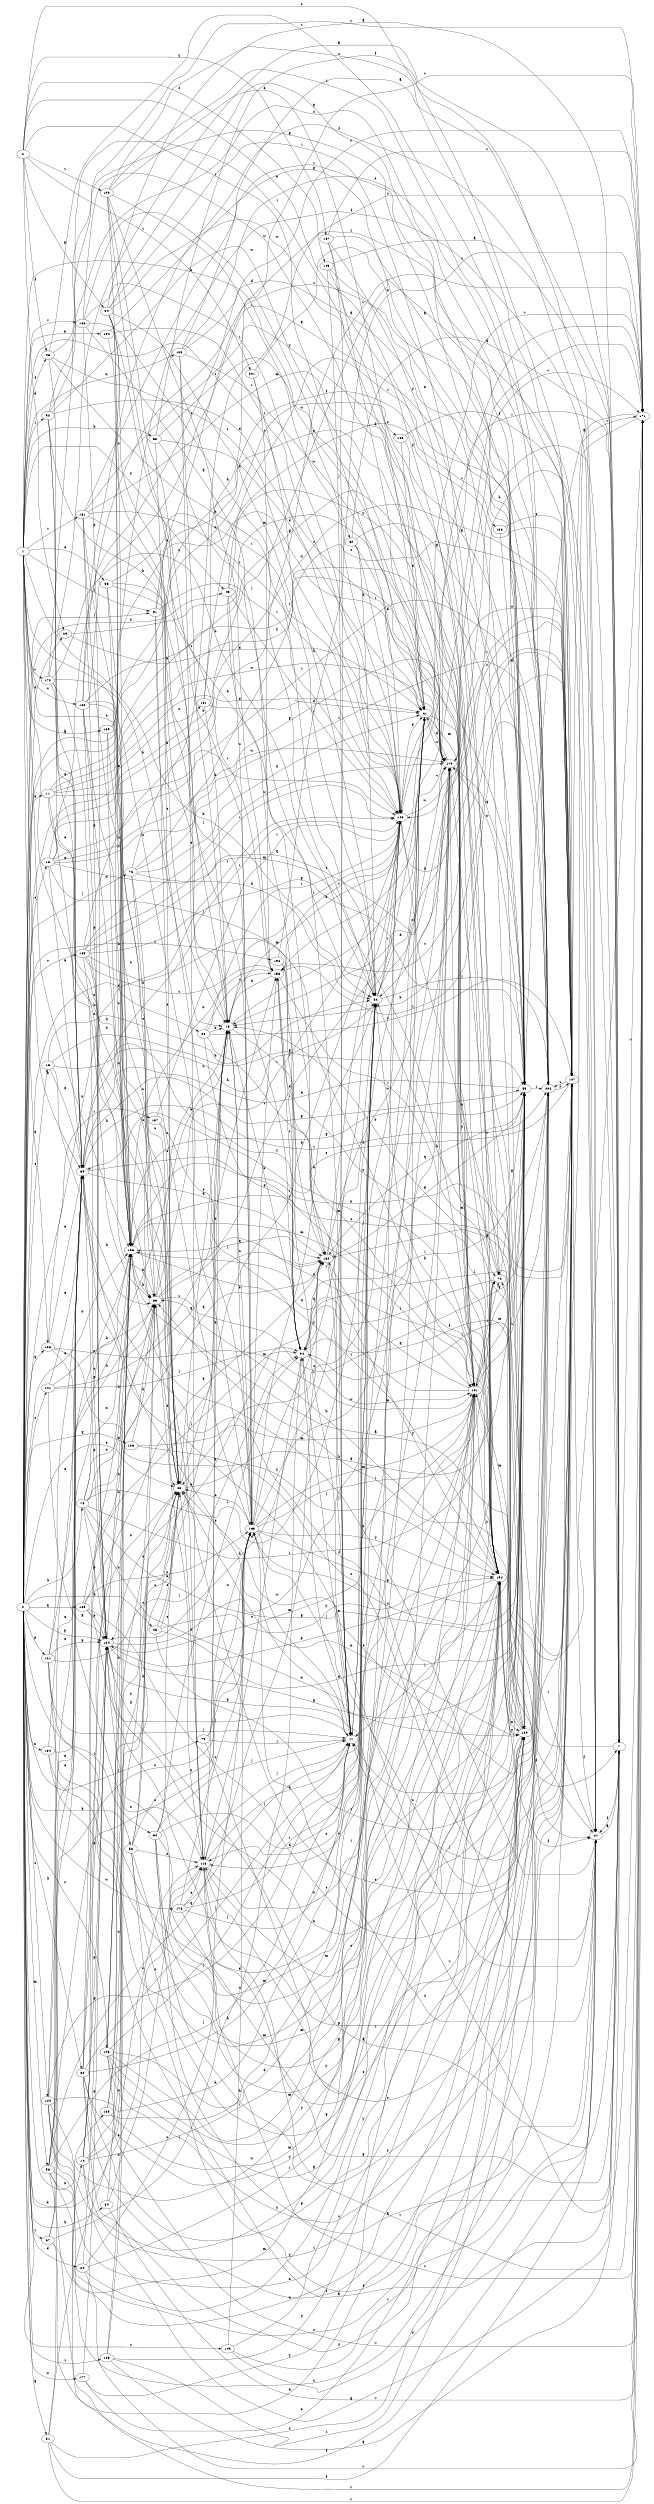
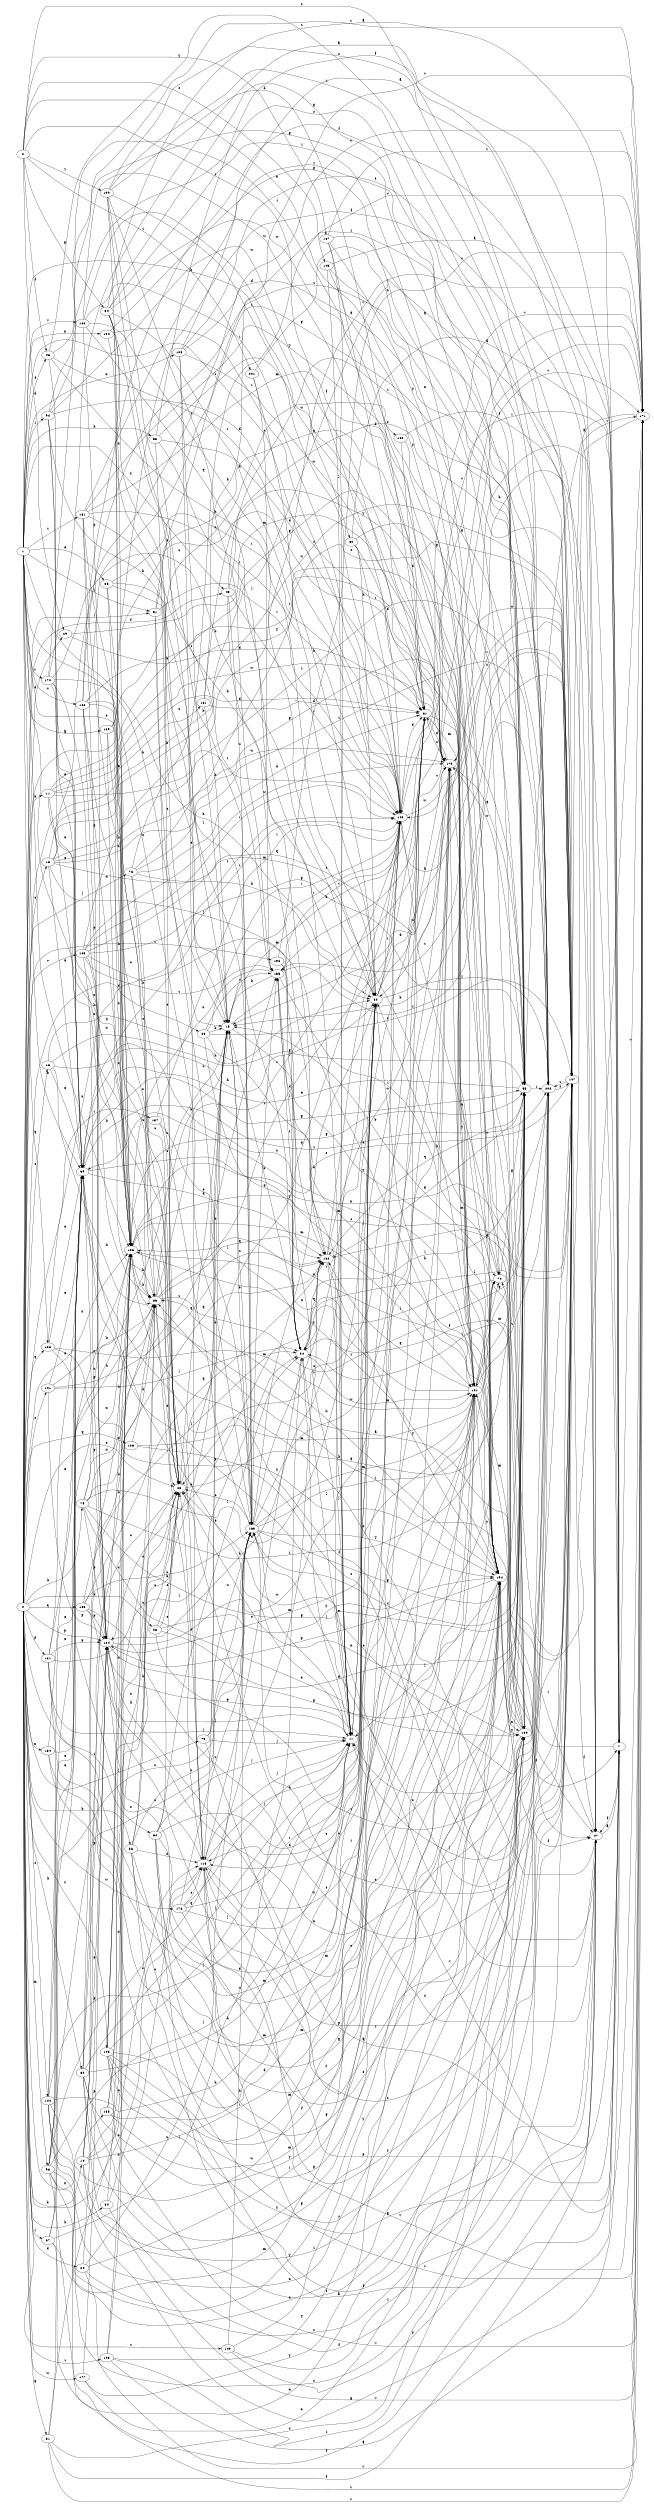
(500, 530) -> none
